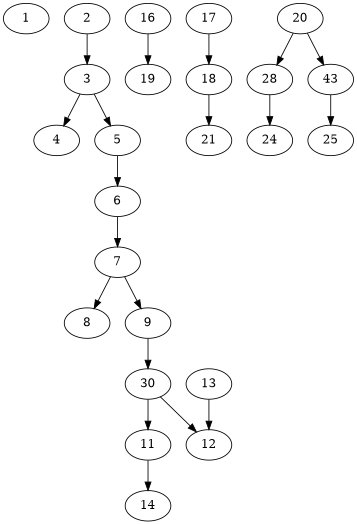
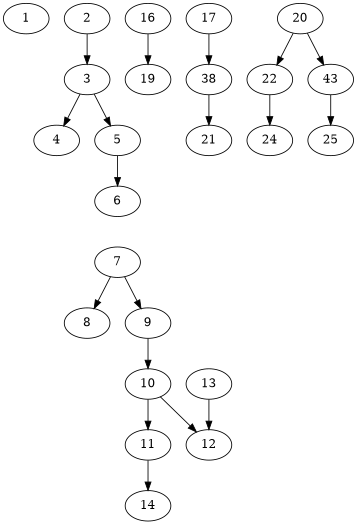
(209, 80) -> (209, 80)
(270, 80) -> (270, 80)
(118, 228) -> none
(148, 384) -> (148, 384)
